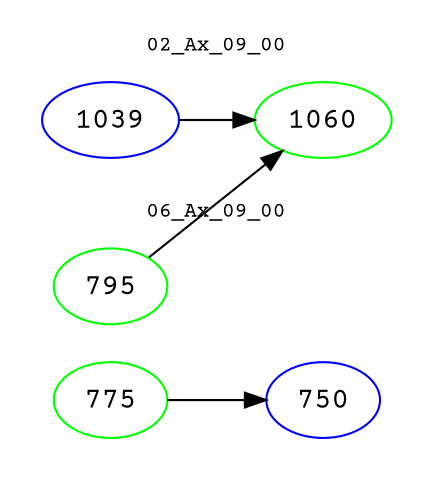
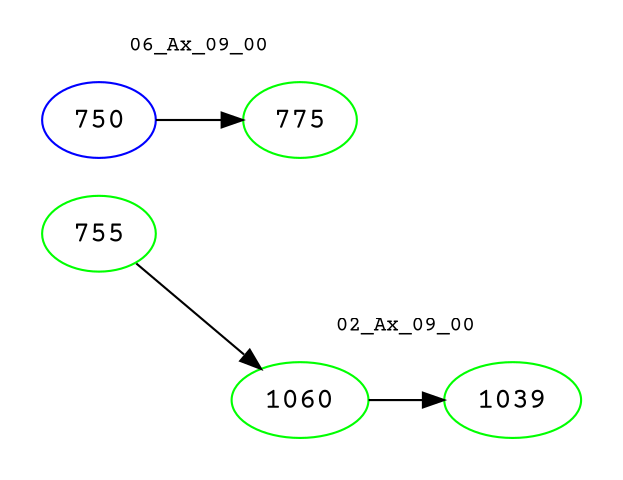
(111, 120) -> (513, 400)
(206, 120) -> (396, 400)
(111, 286) -> (99, 234)
(206, 400) -> (189, 120)
